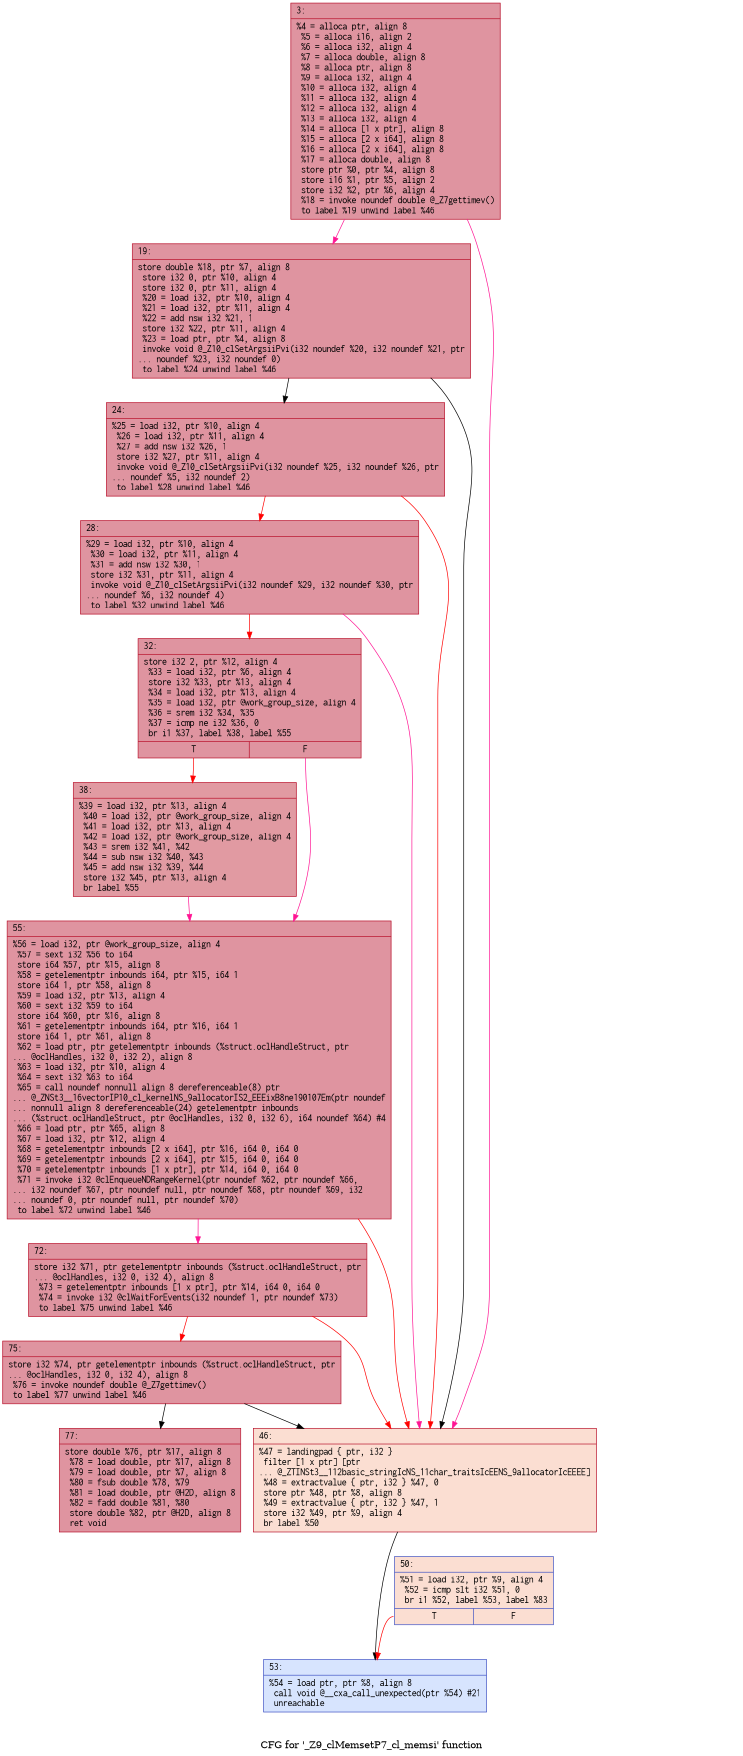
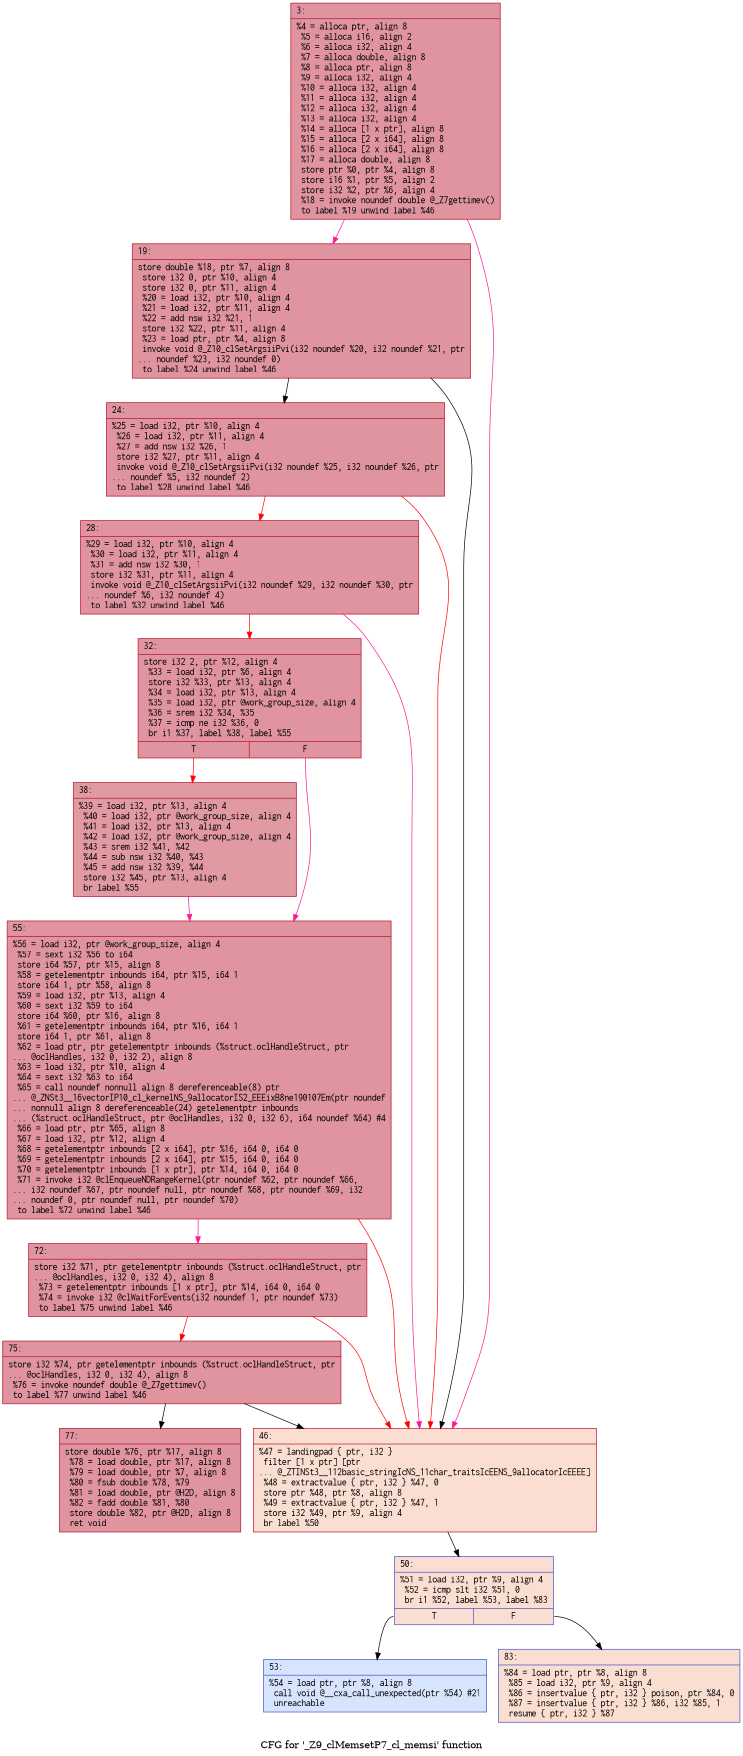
(381, 1591) -> (452, 1541)
(382, 1633) -> (382, 1633)
none -> (619, 1686)
